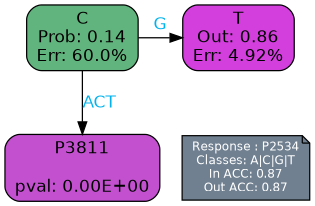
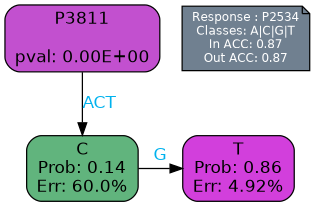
(238, 38) -> (238, 168)
(82, 96) -> (82, 97)
